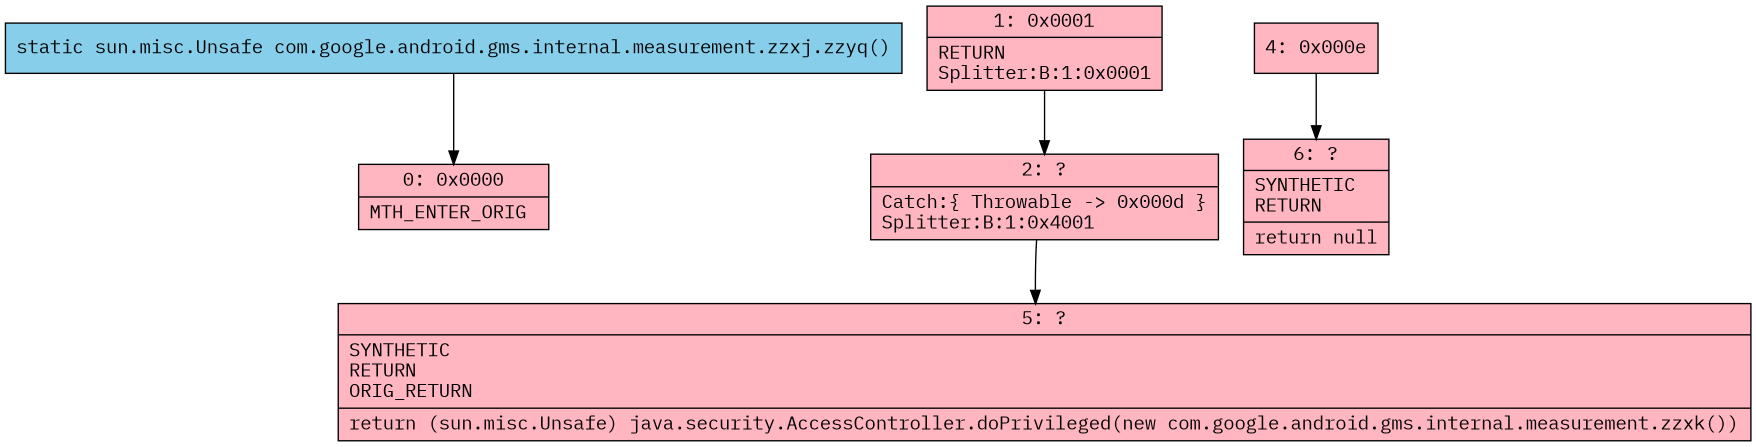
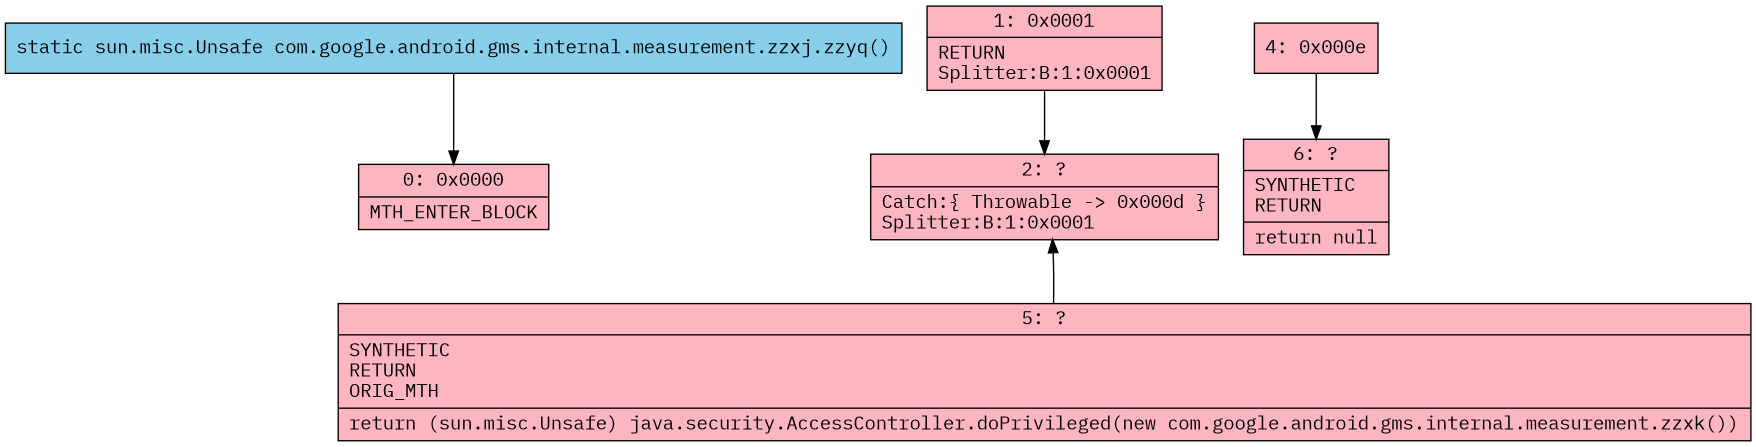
(448, 213) -> (454, 213)
(988, 223) -> (988, 223)
(1036, 265) -> (1054, 278)
(411, 391) -> (395, 391)
